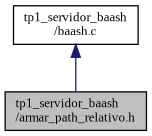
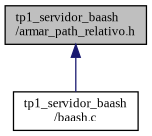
(76, 75) -> (76, 75)
